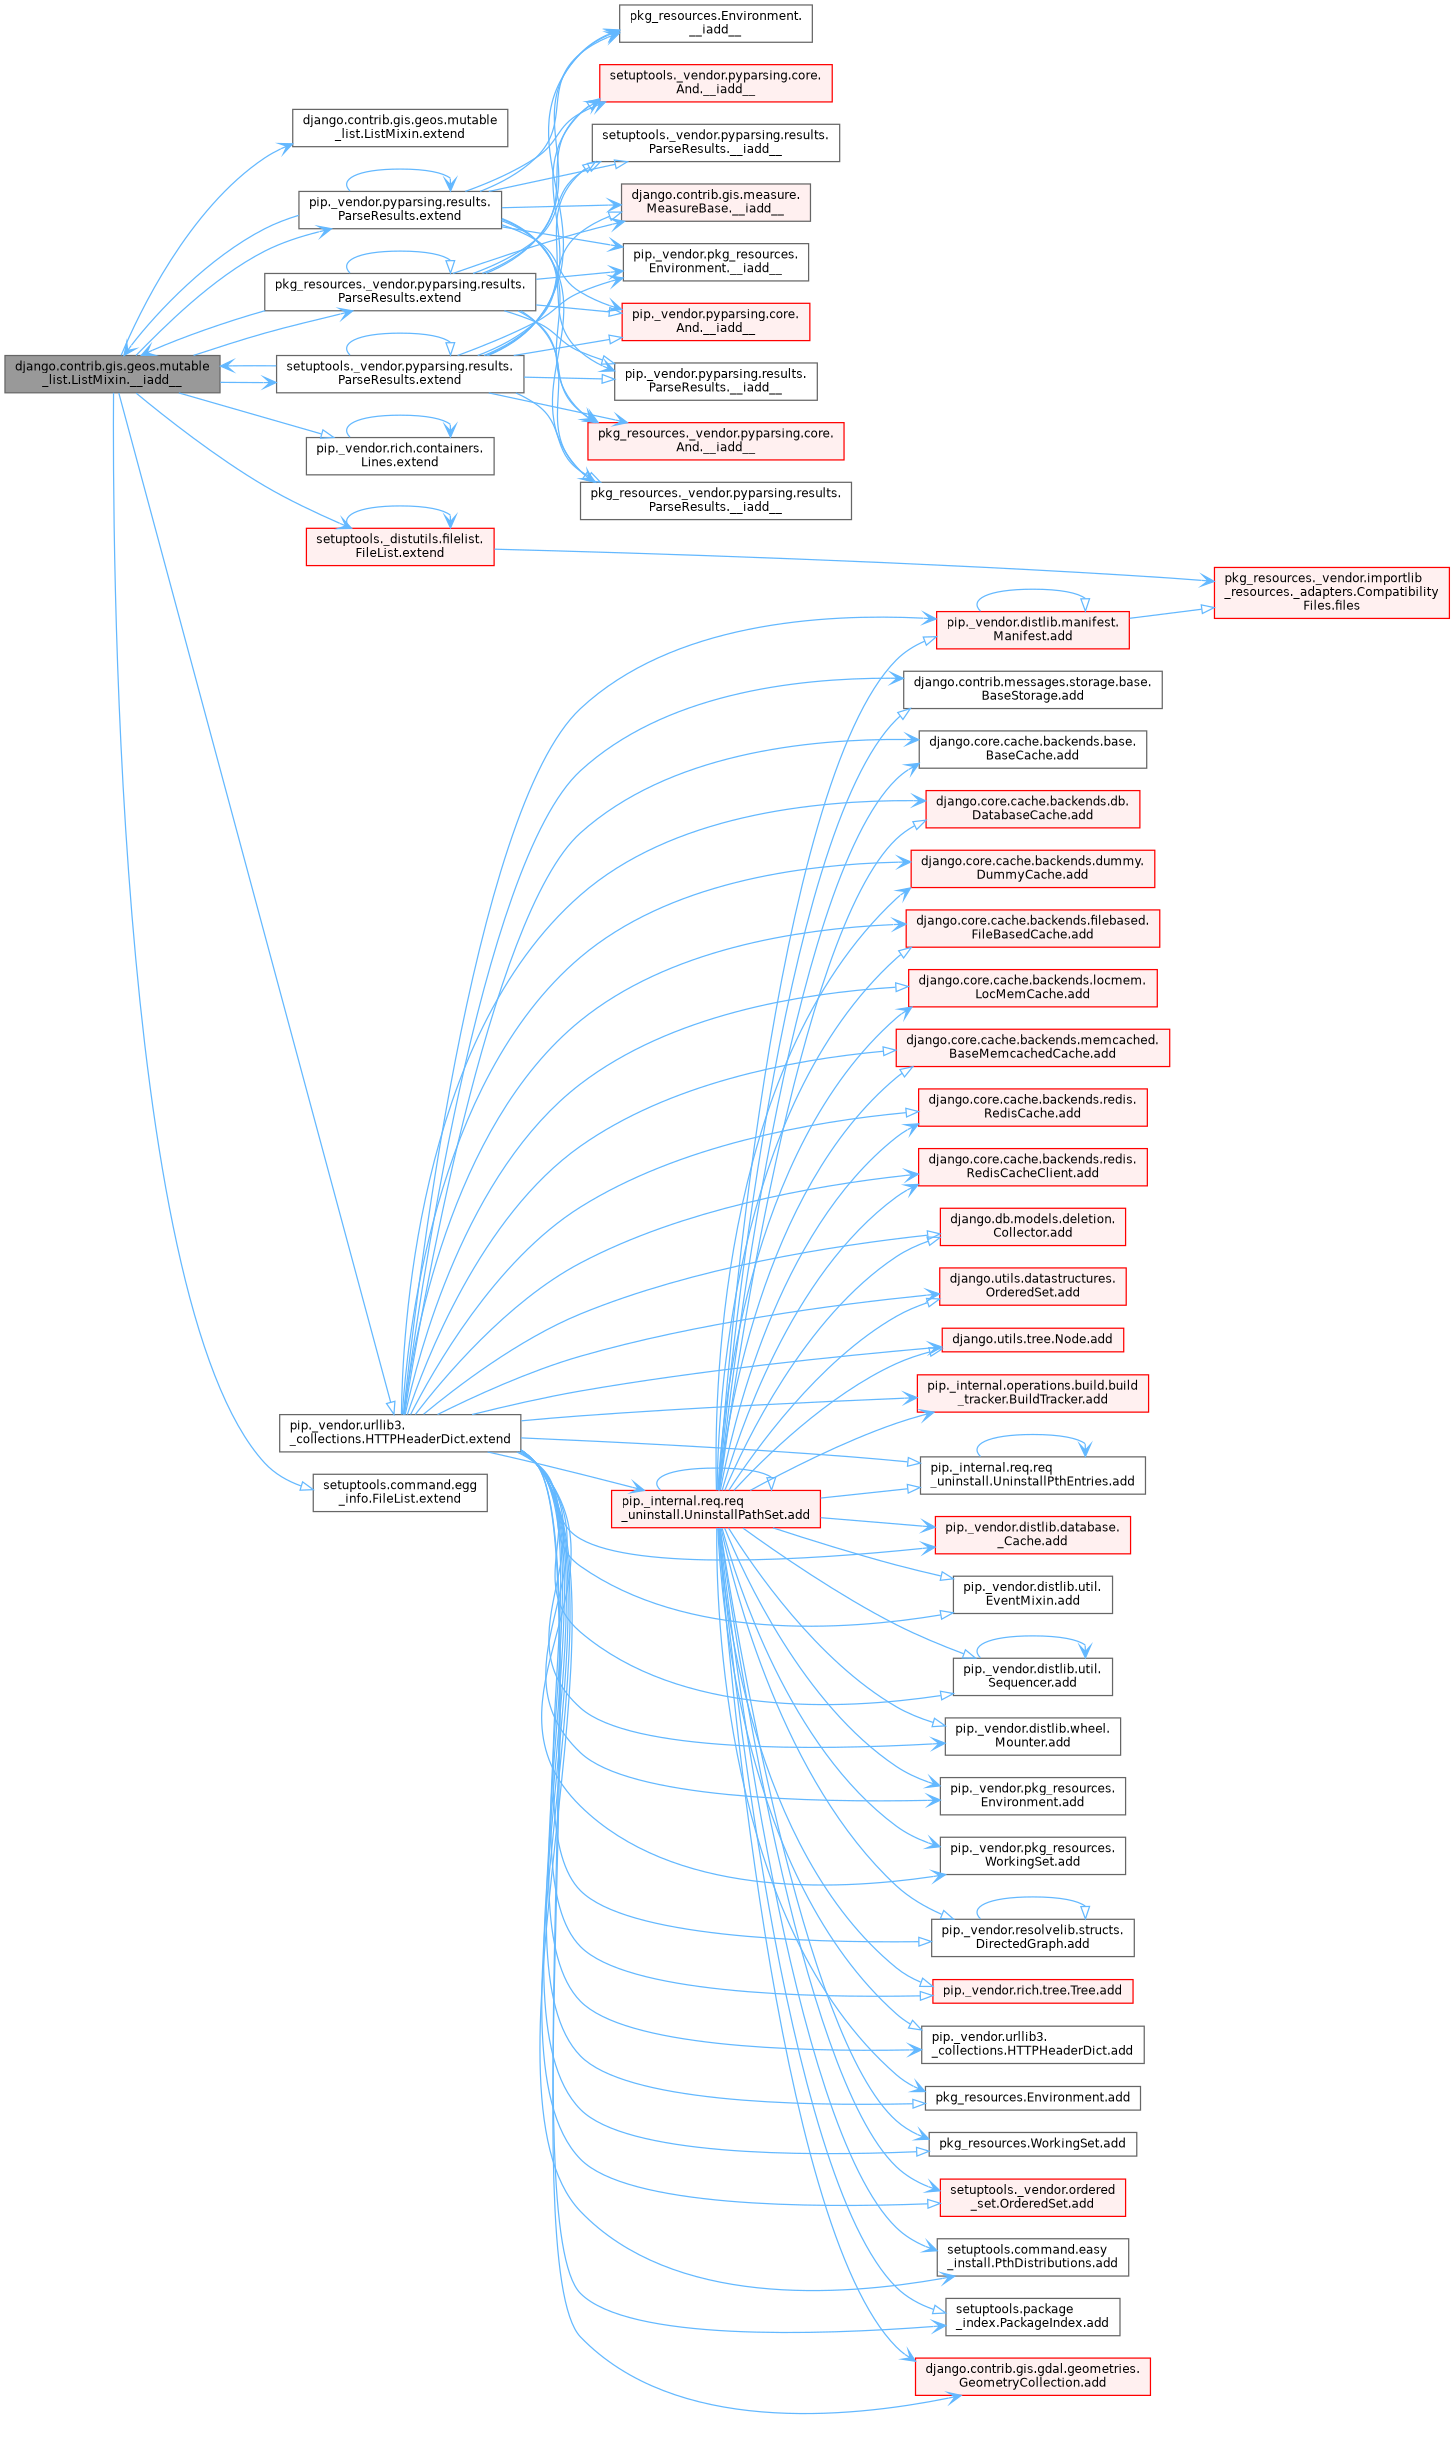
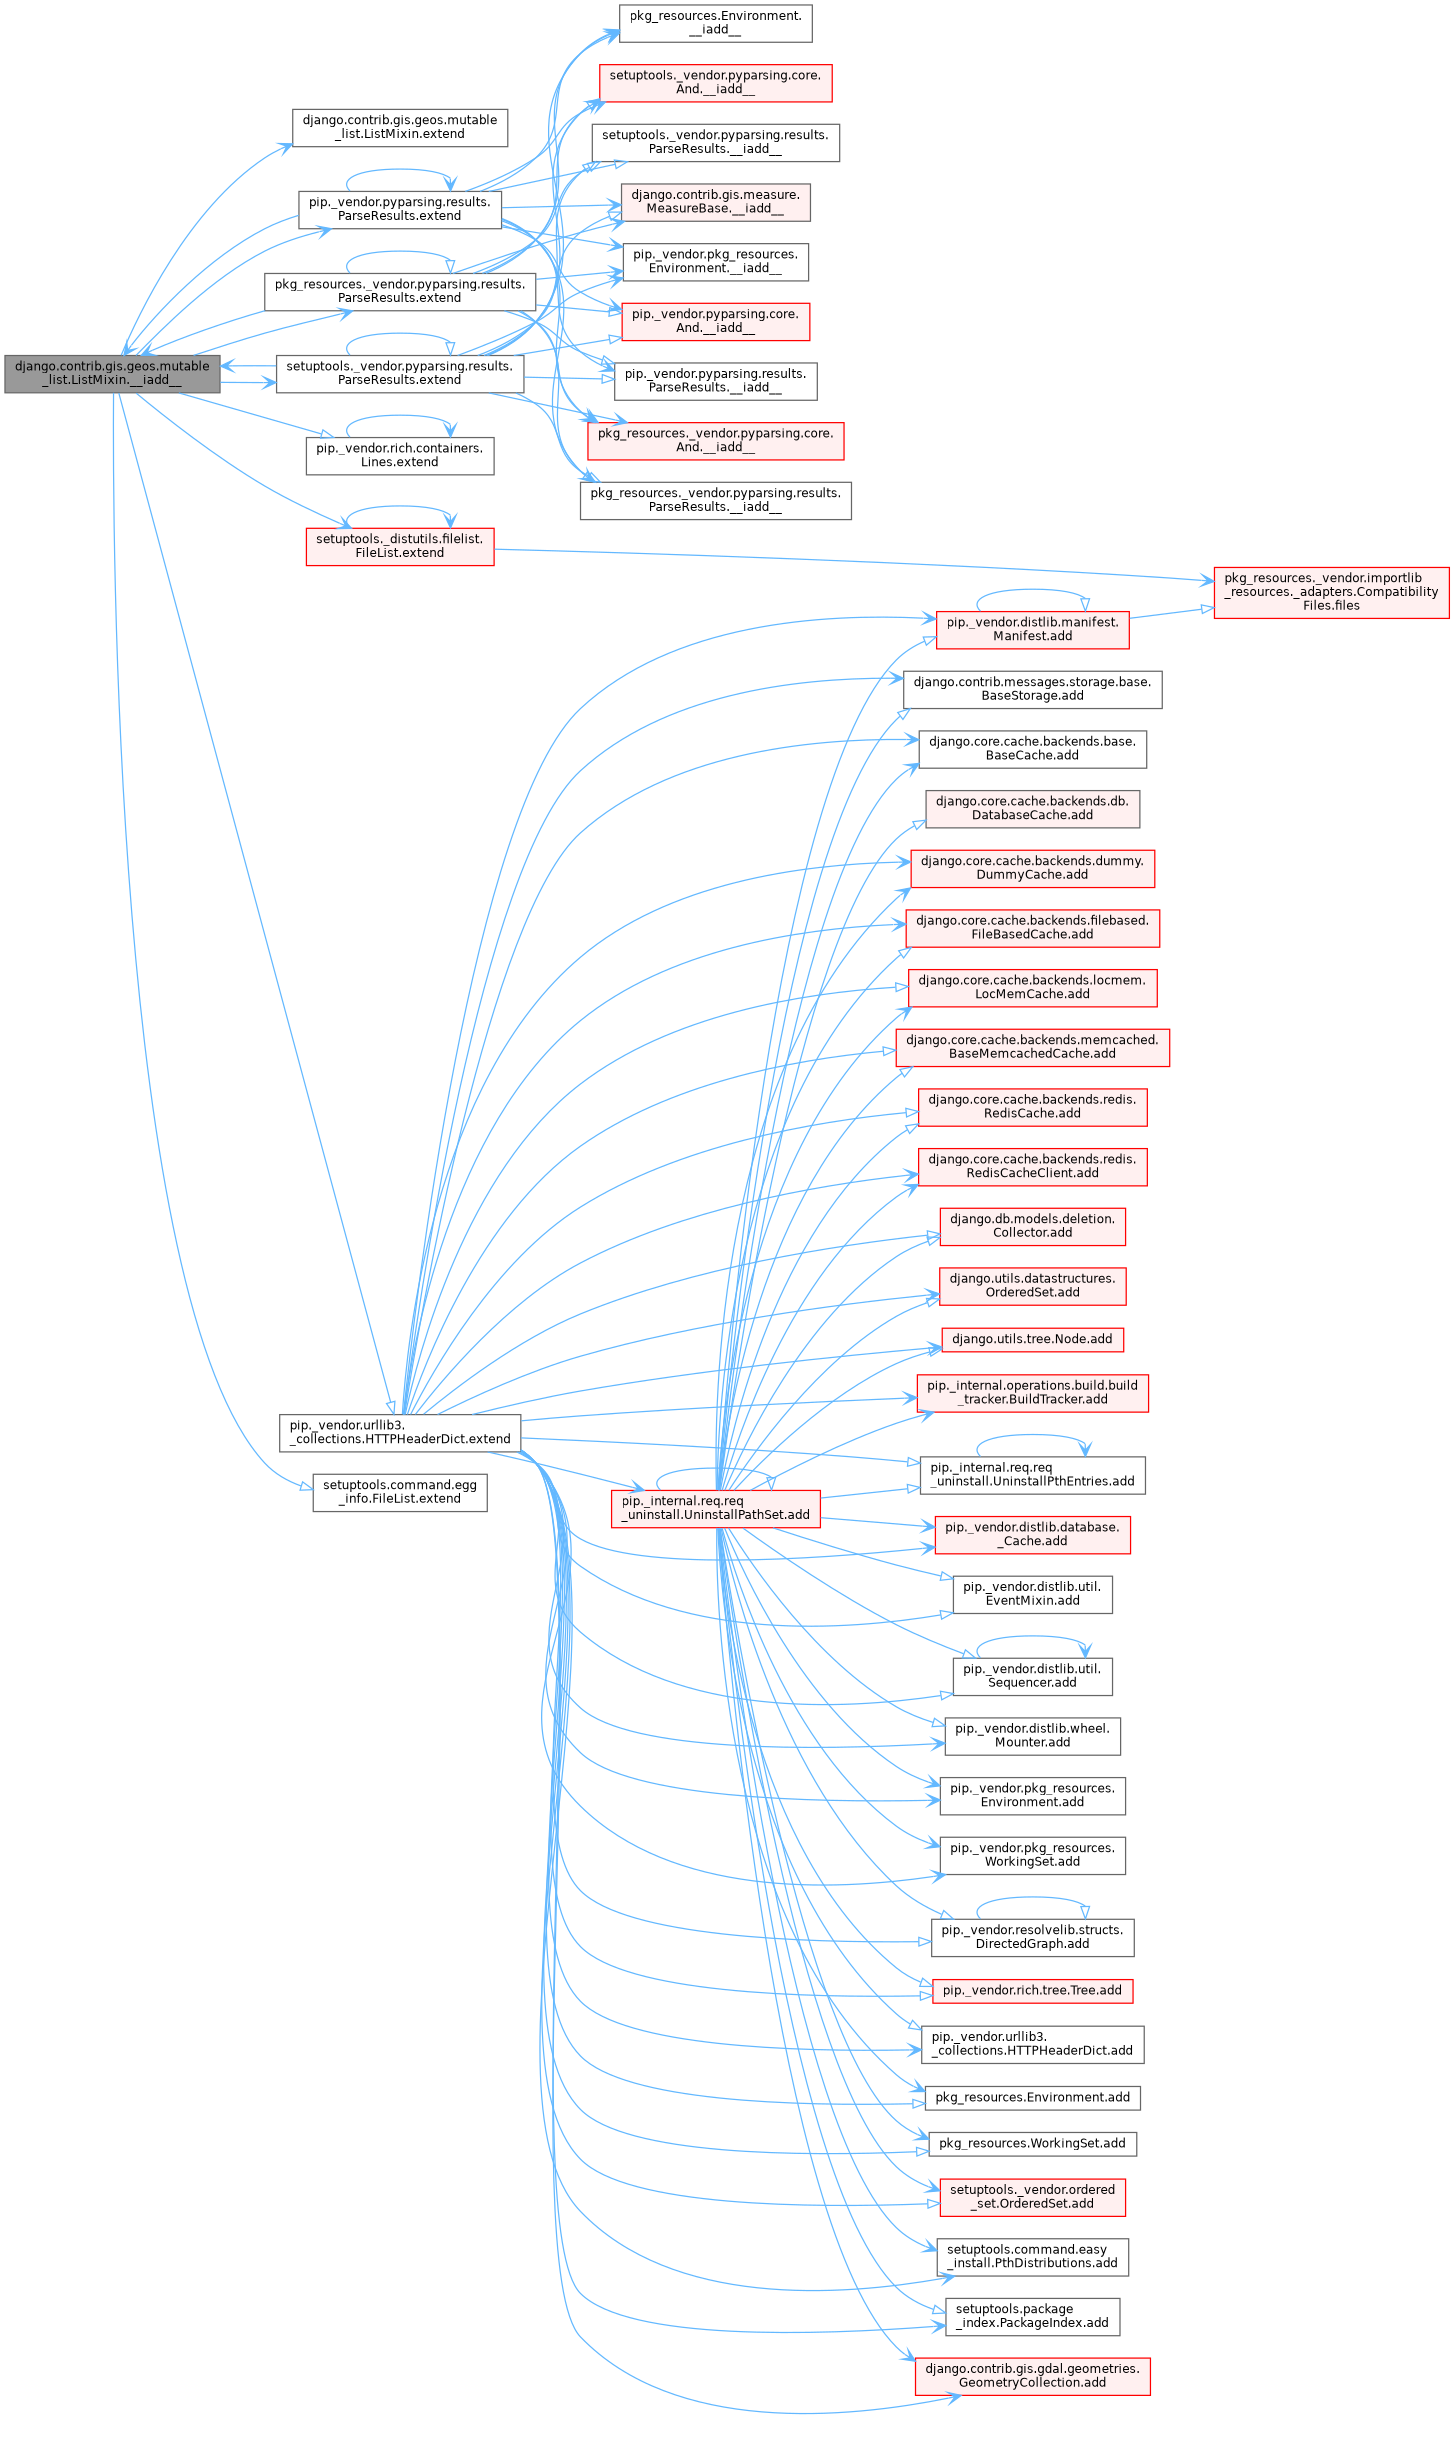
(1033, 809) -> (1033, 809)
(525, 956) -> none
(783, 1293) -> (783, 1293)
